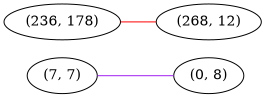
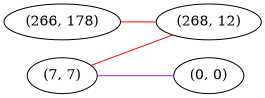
(62, 22) -> (62, 22)
none -> (132, 50)
(209, 76) -> (209, 76)
